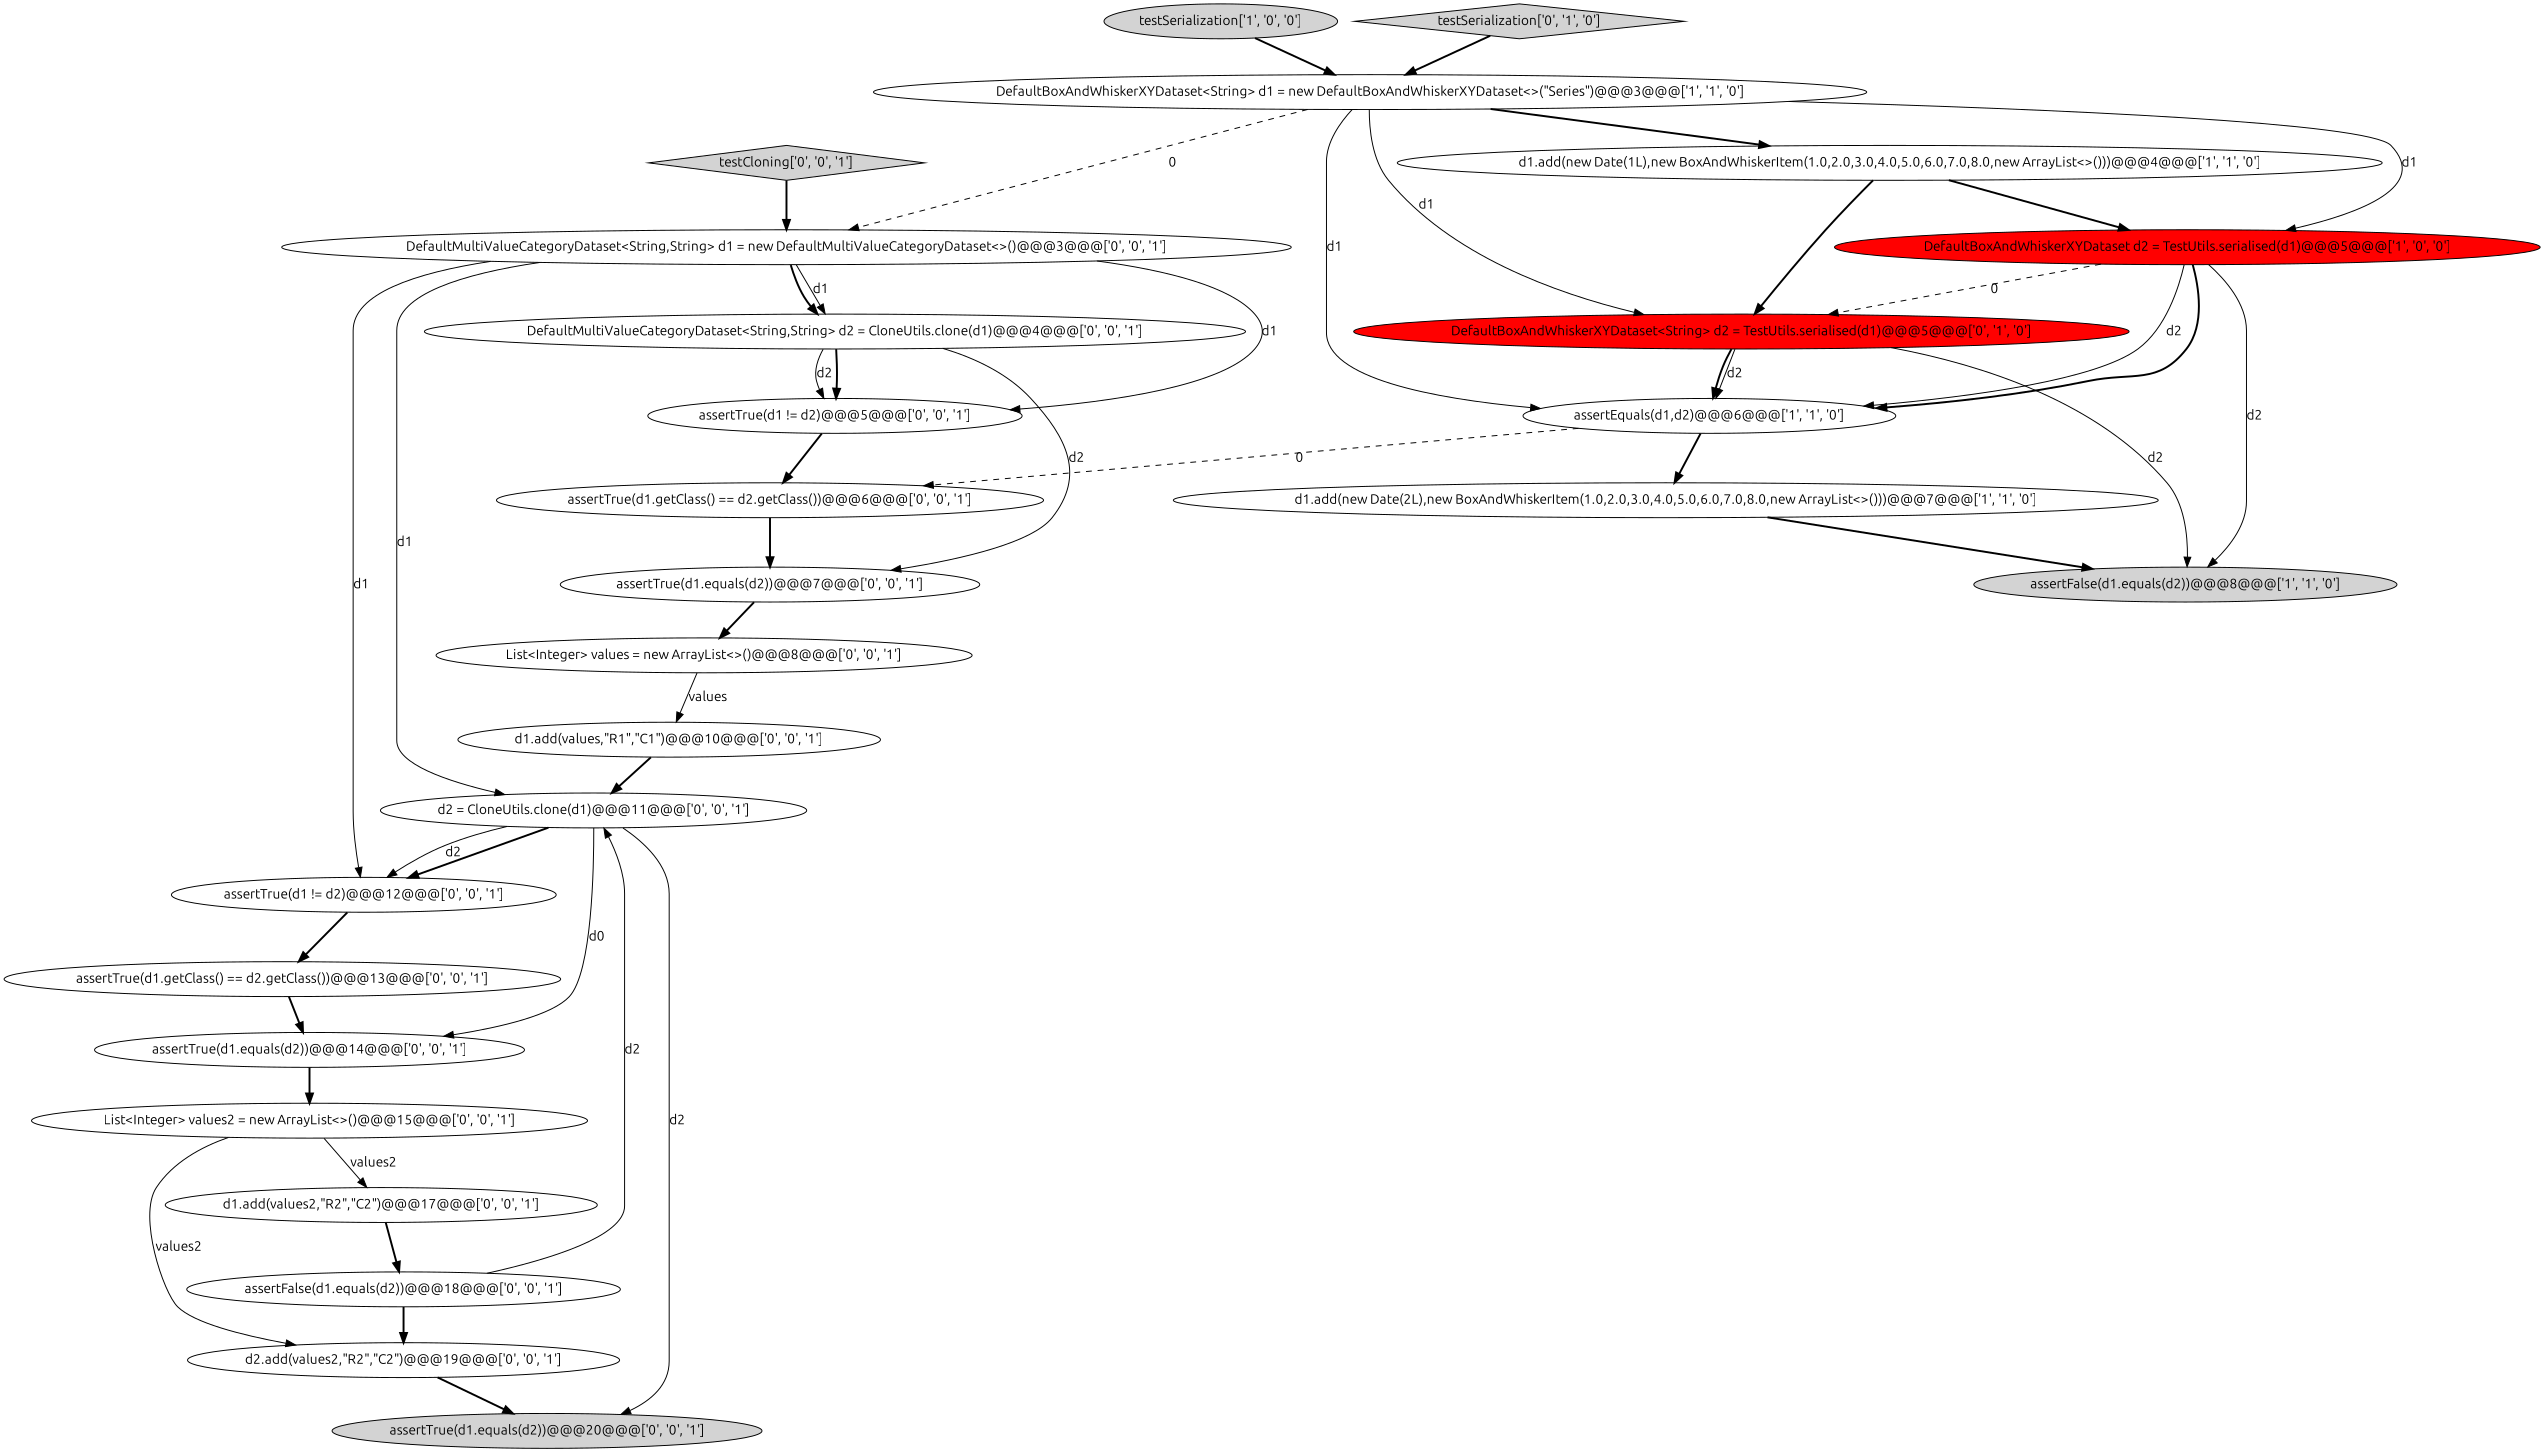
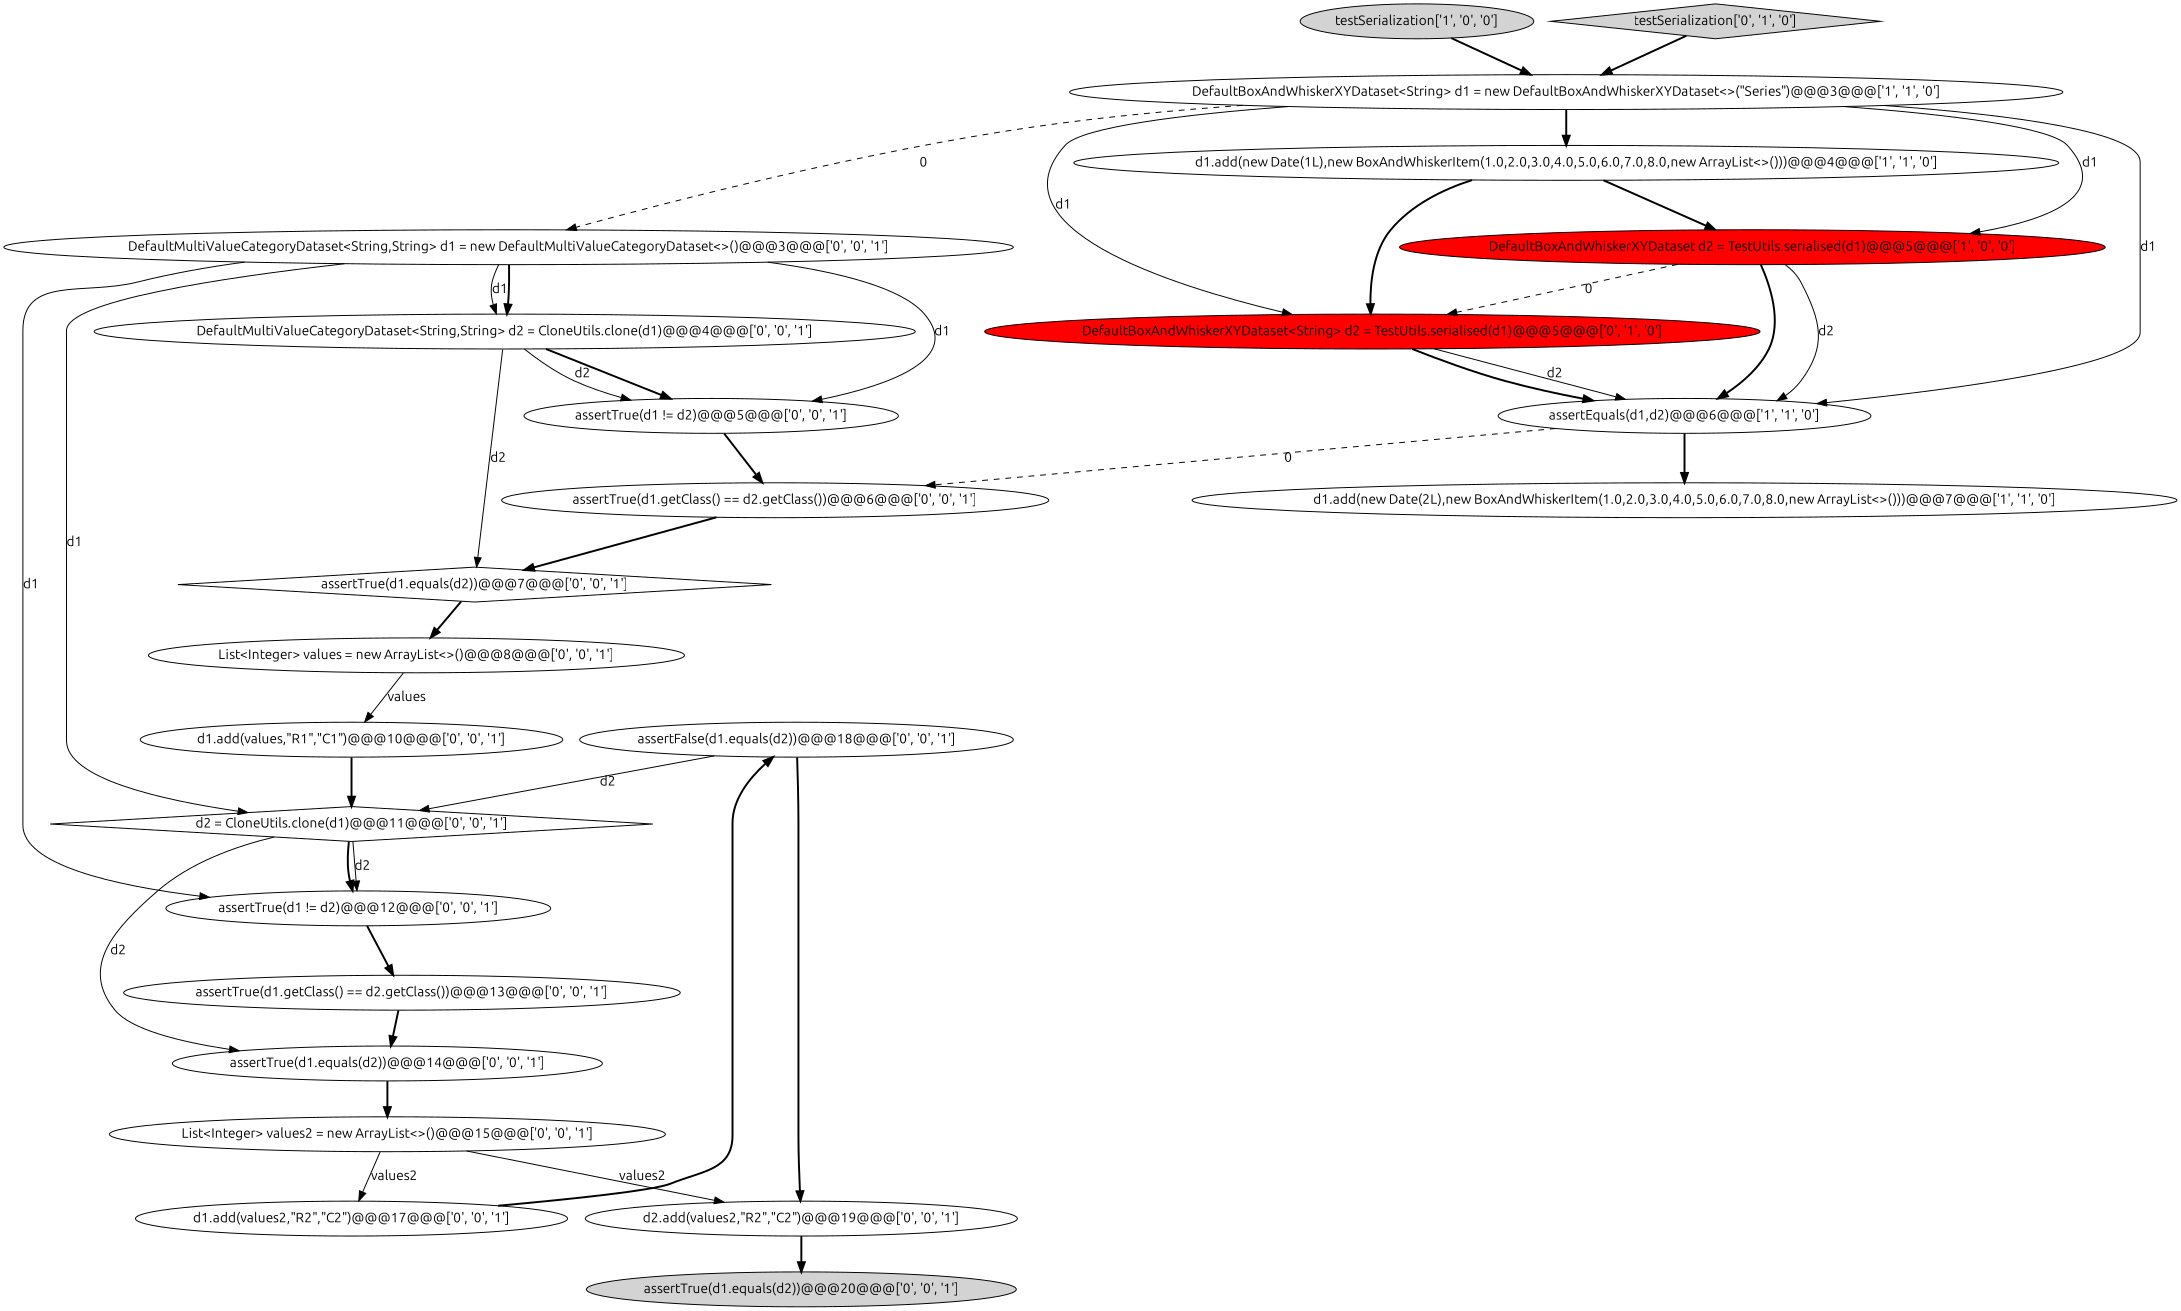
(786, 163) -> none
(770, 585) -> (475, 585)
(2185, 585) -> none
(594, 810) -> (352, 824)
(597, 937) -> (118, 951)
(669, 1119) -> none
